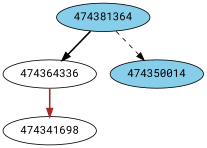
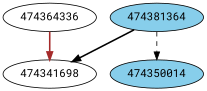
(79, 43) -> (107, 44)
